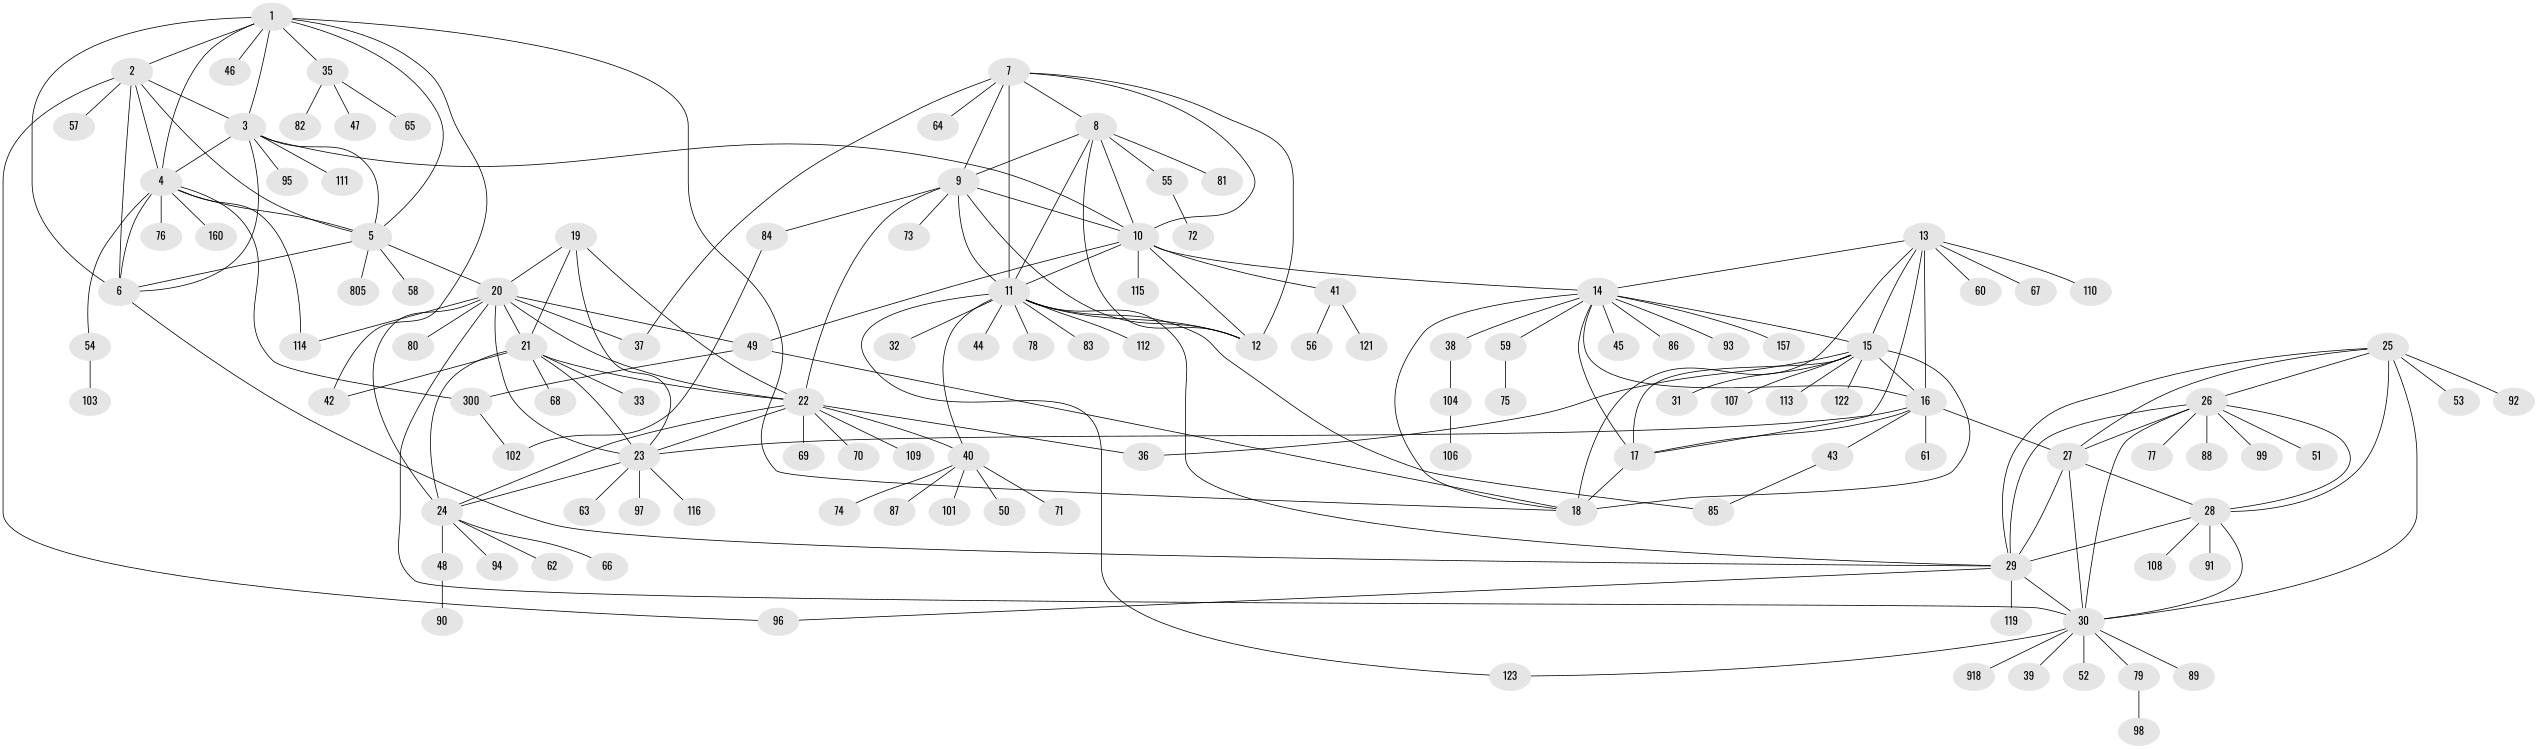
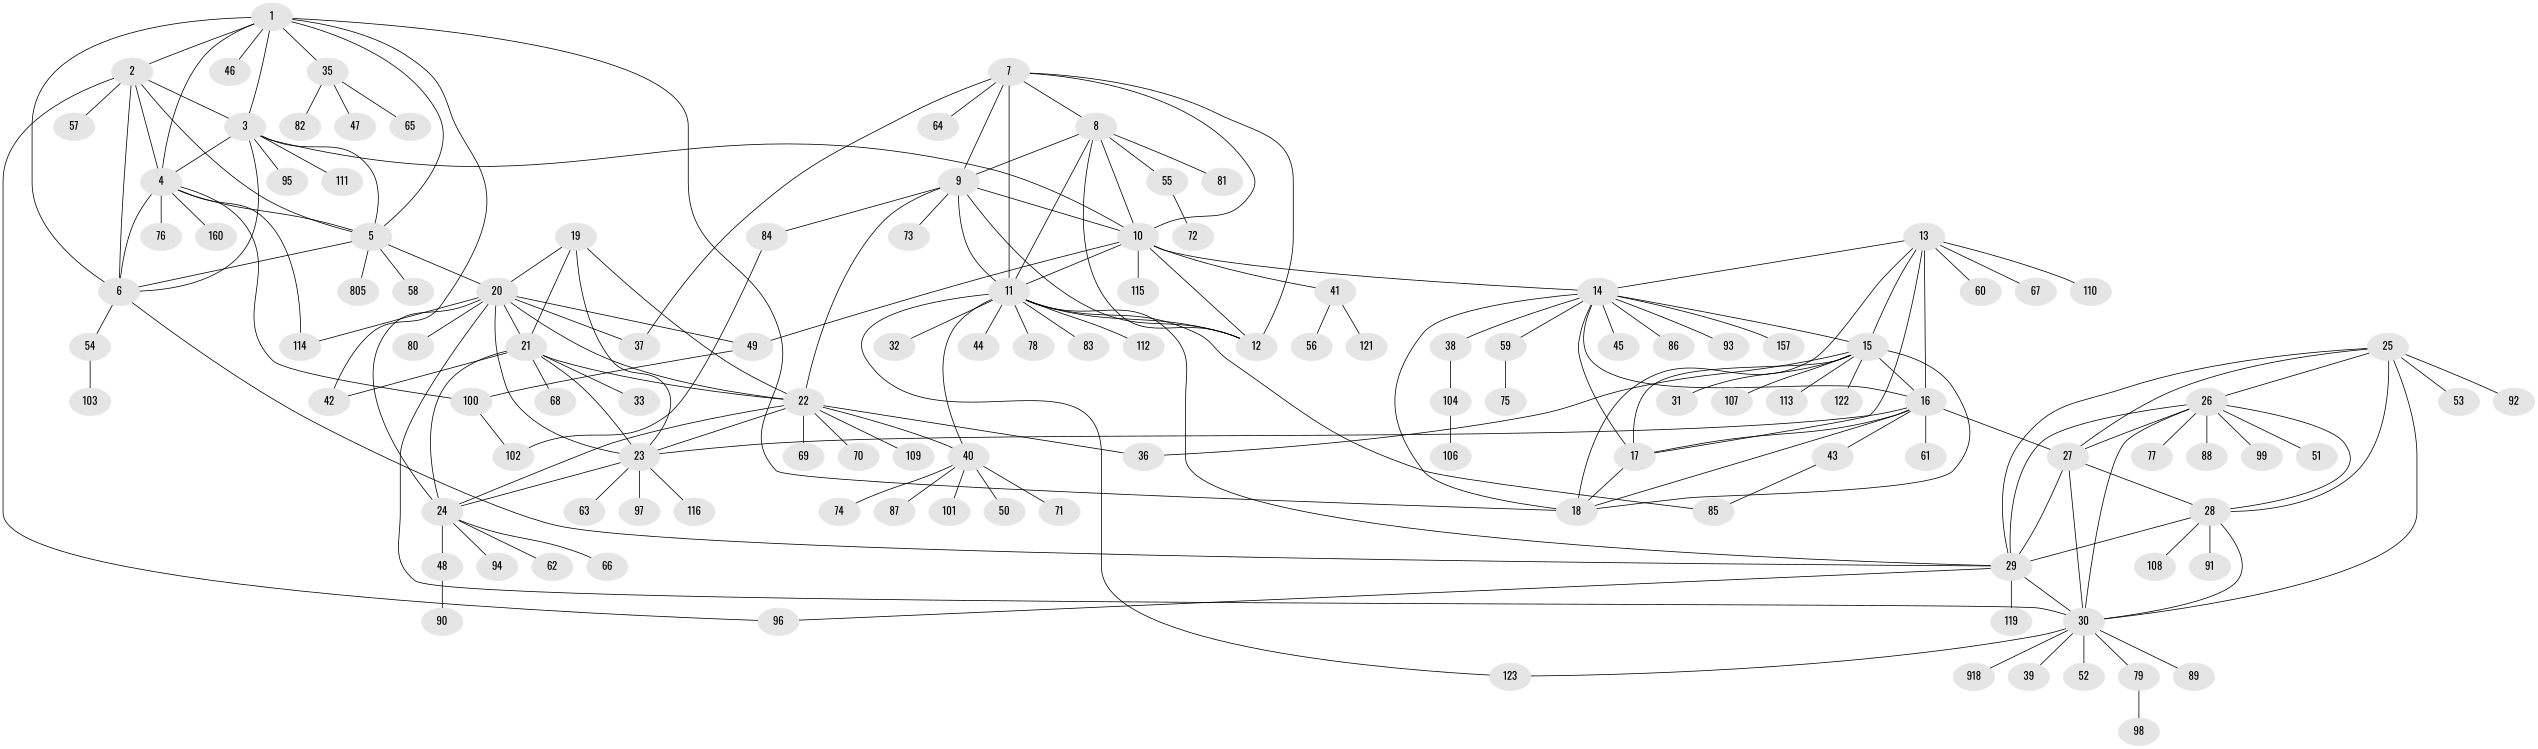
(100, 255) -> (105, 319)
(471, 402) -> (471, 402)
(1164, 430) -> (1752, 459)
